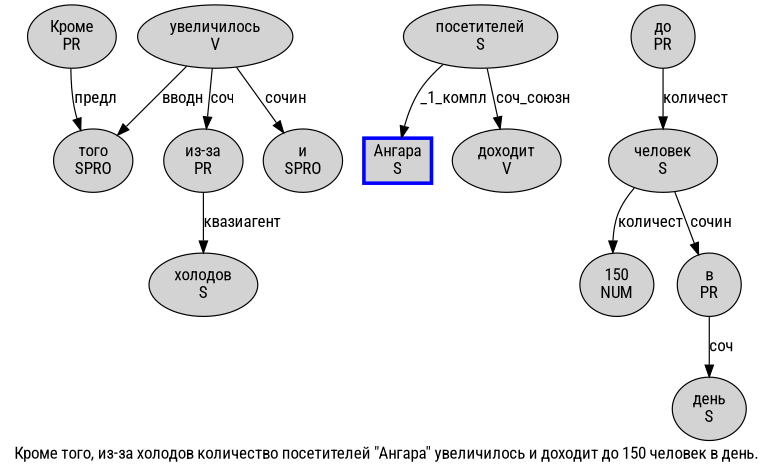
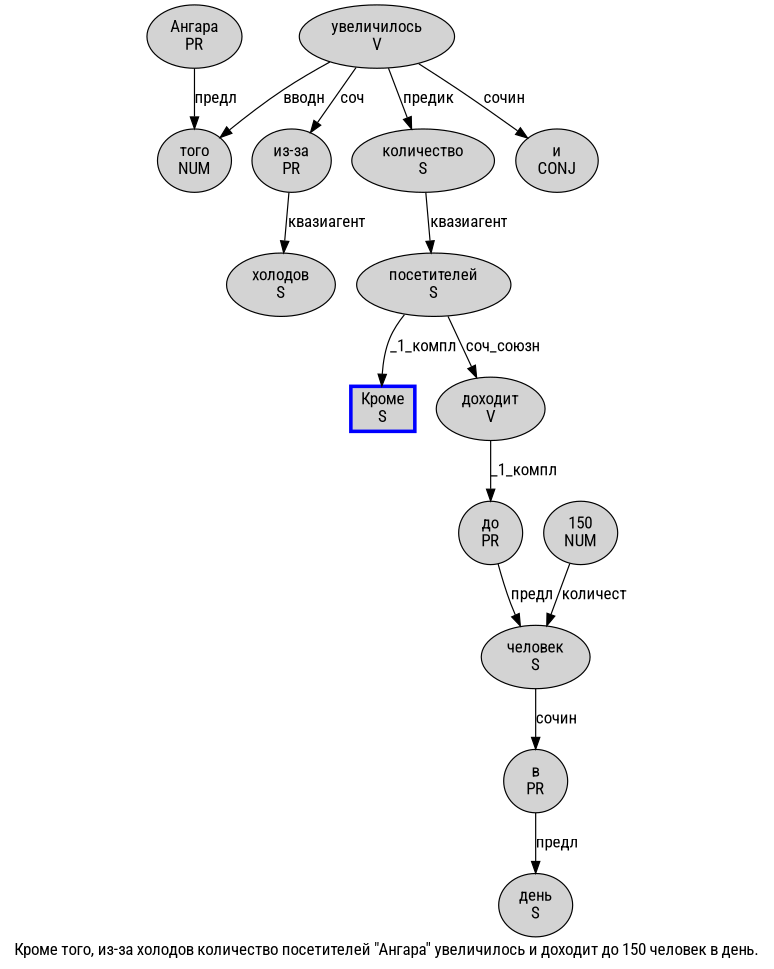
(72, 37) -> (194, 37)
(696, 99) -> (533, 595)
(93, 161) -> (194, 161)
(303, 161) -> (557, 161)
(398, 161) -> (383, 409)
none -> (423, 161)
(619, 212) -> (560, 589)
(722, 347) -> (558, 843)
none -> (491, 465)
